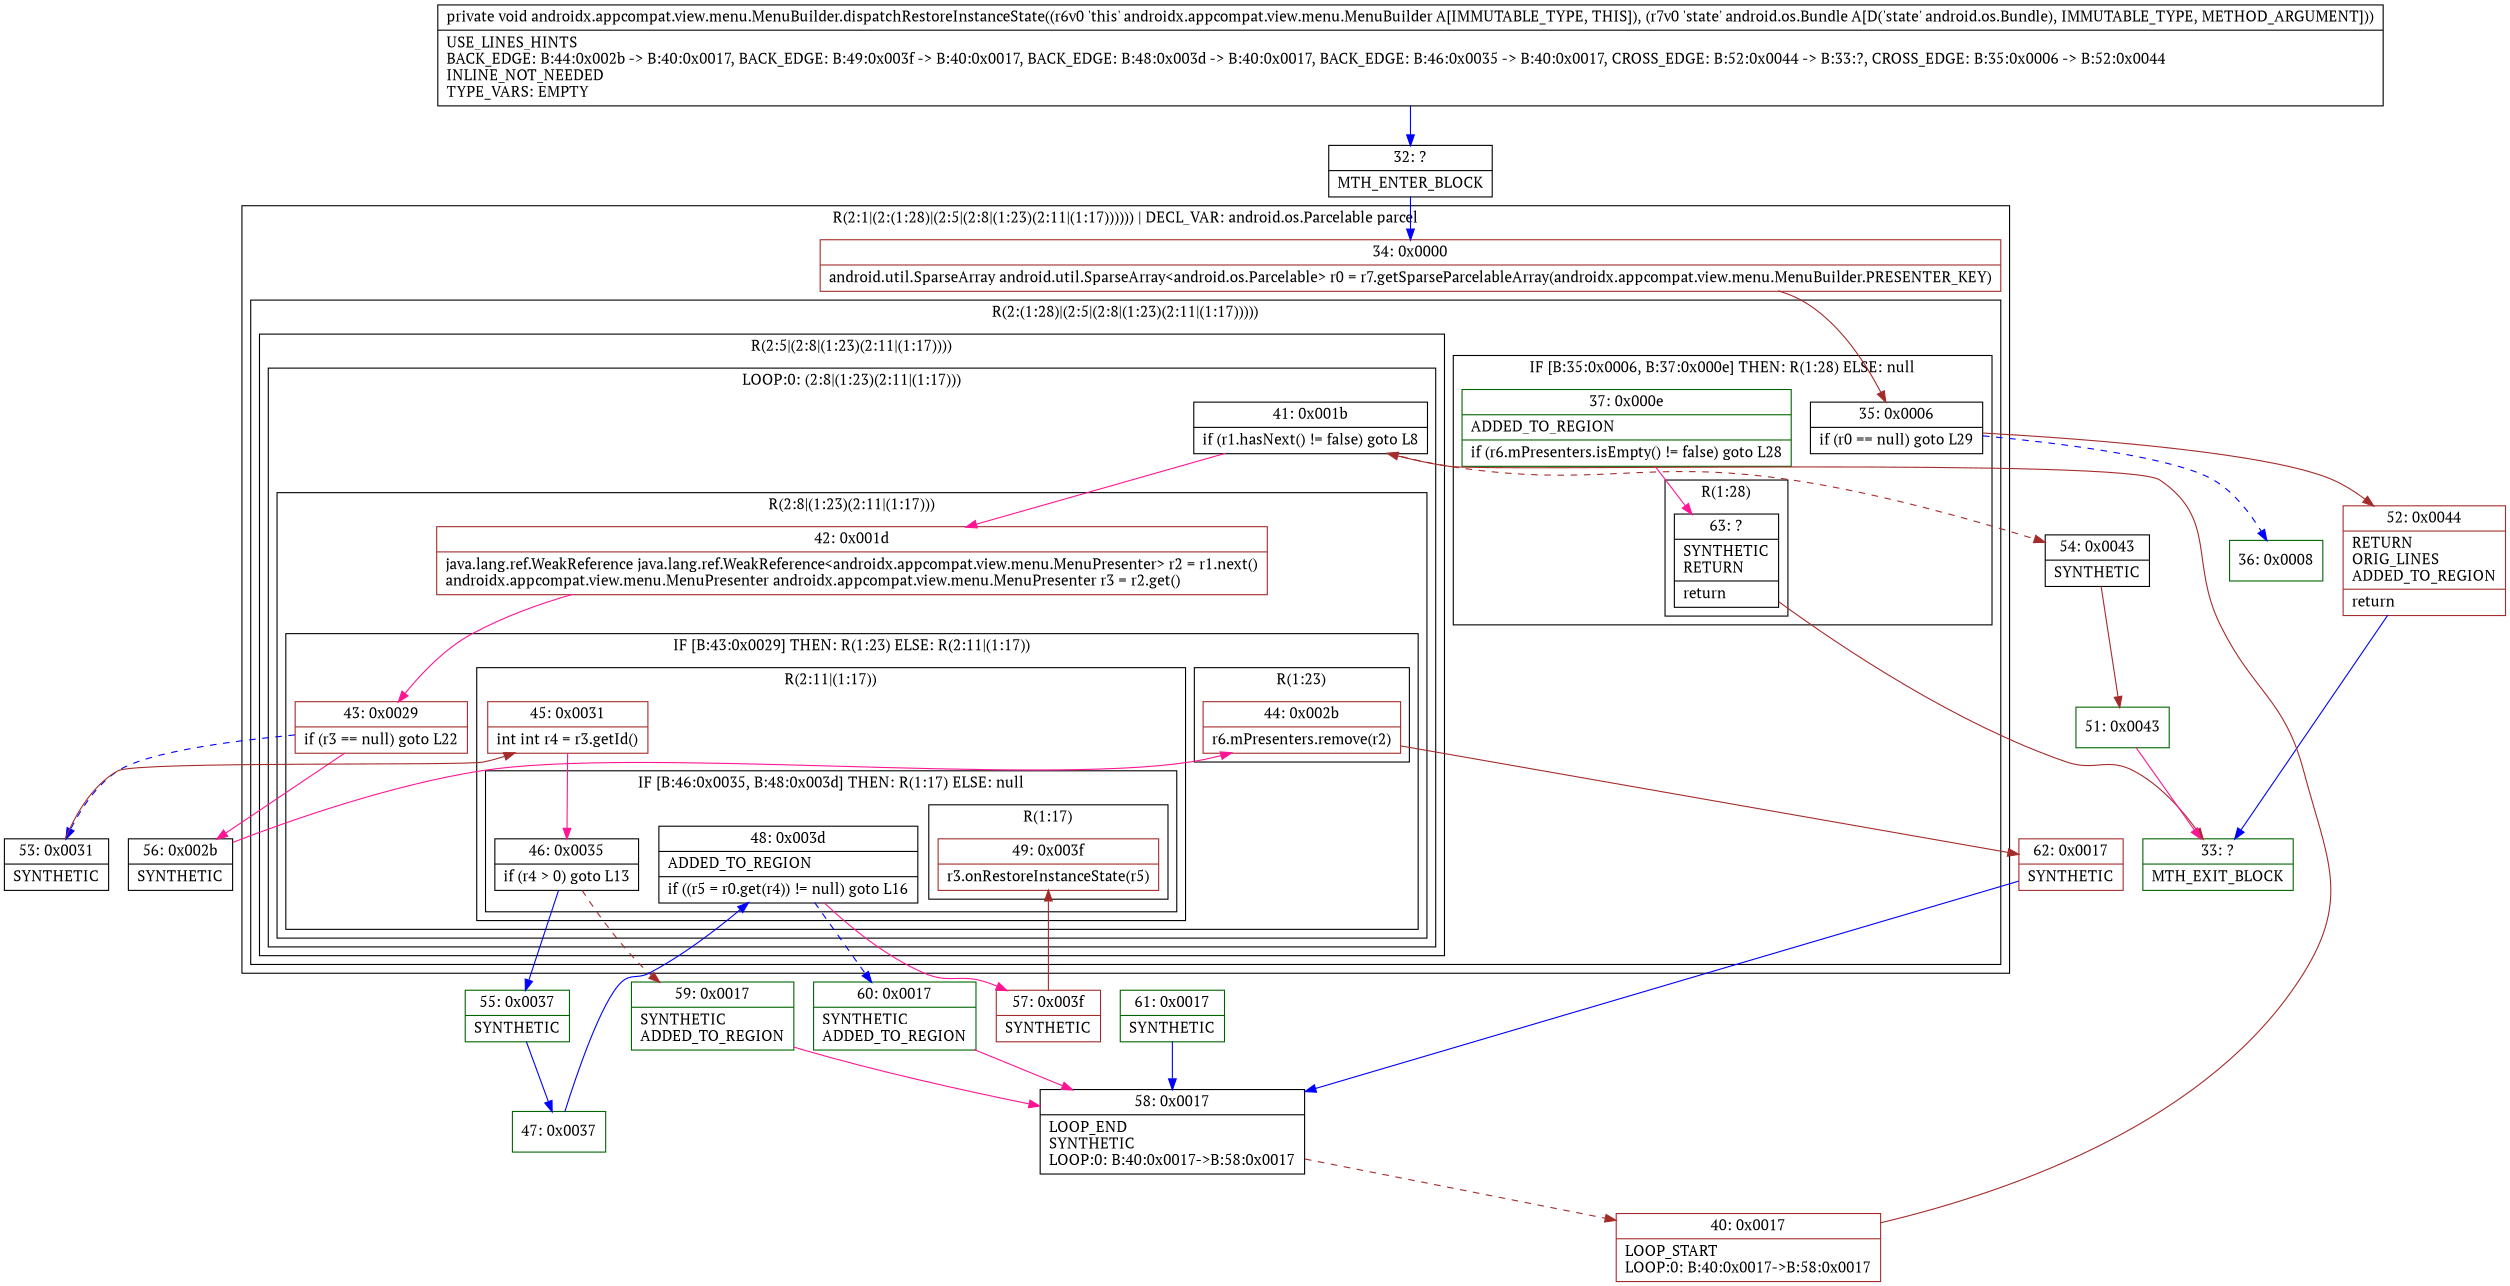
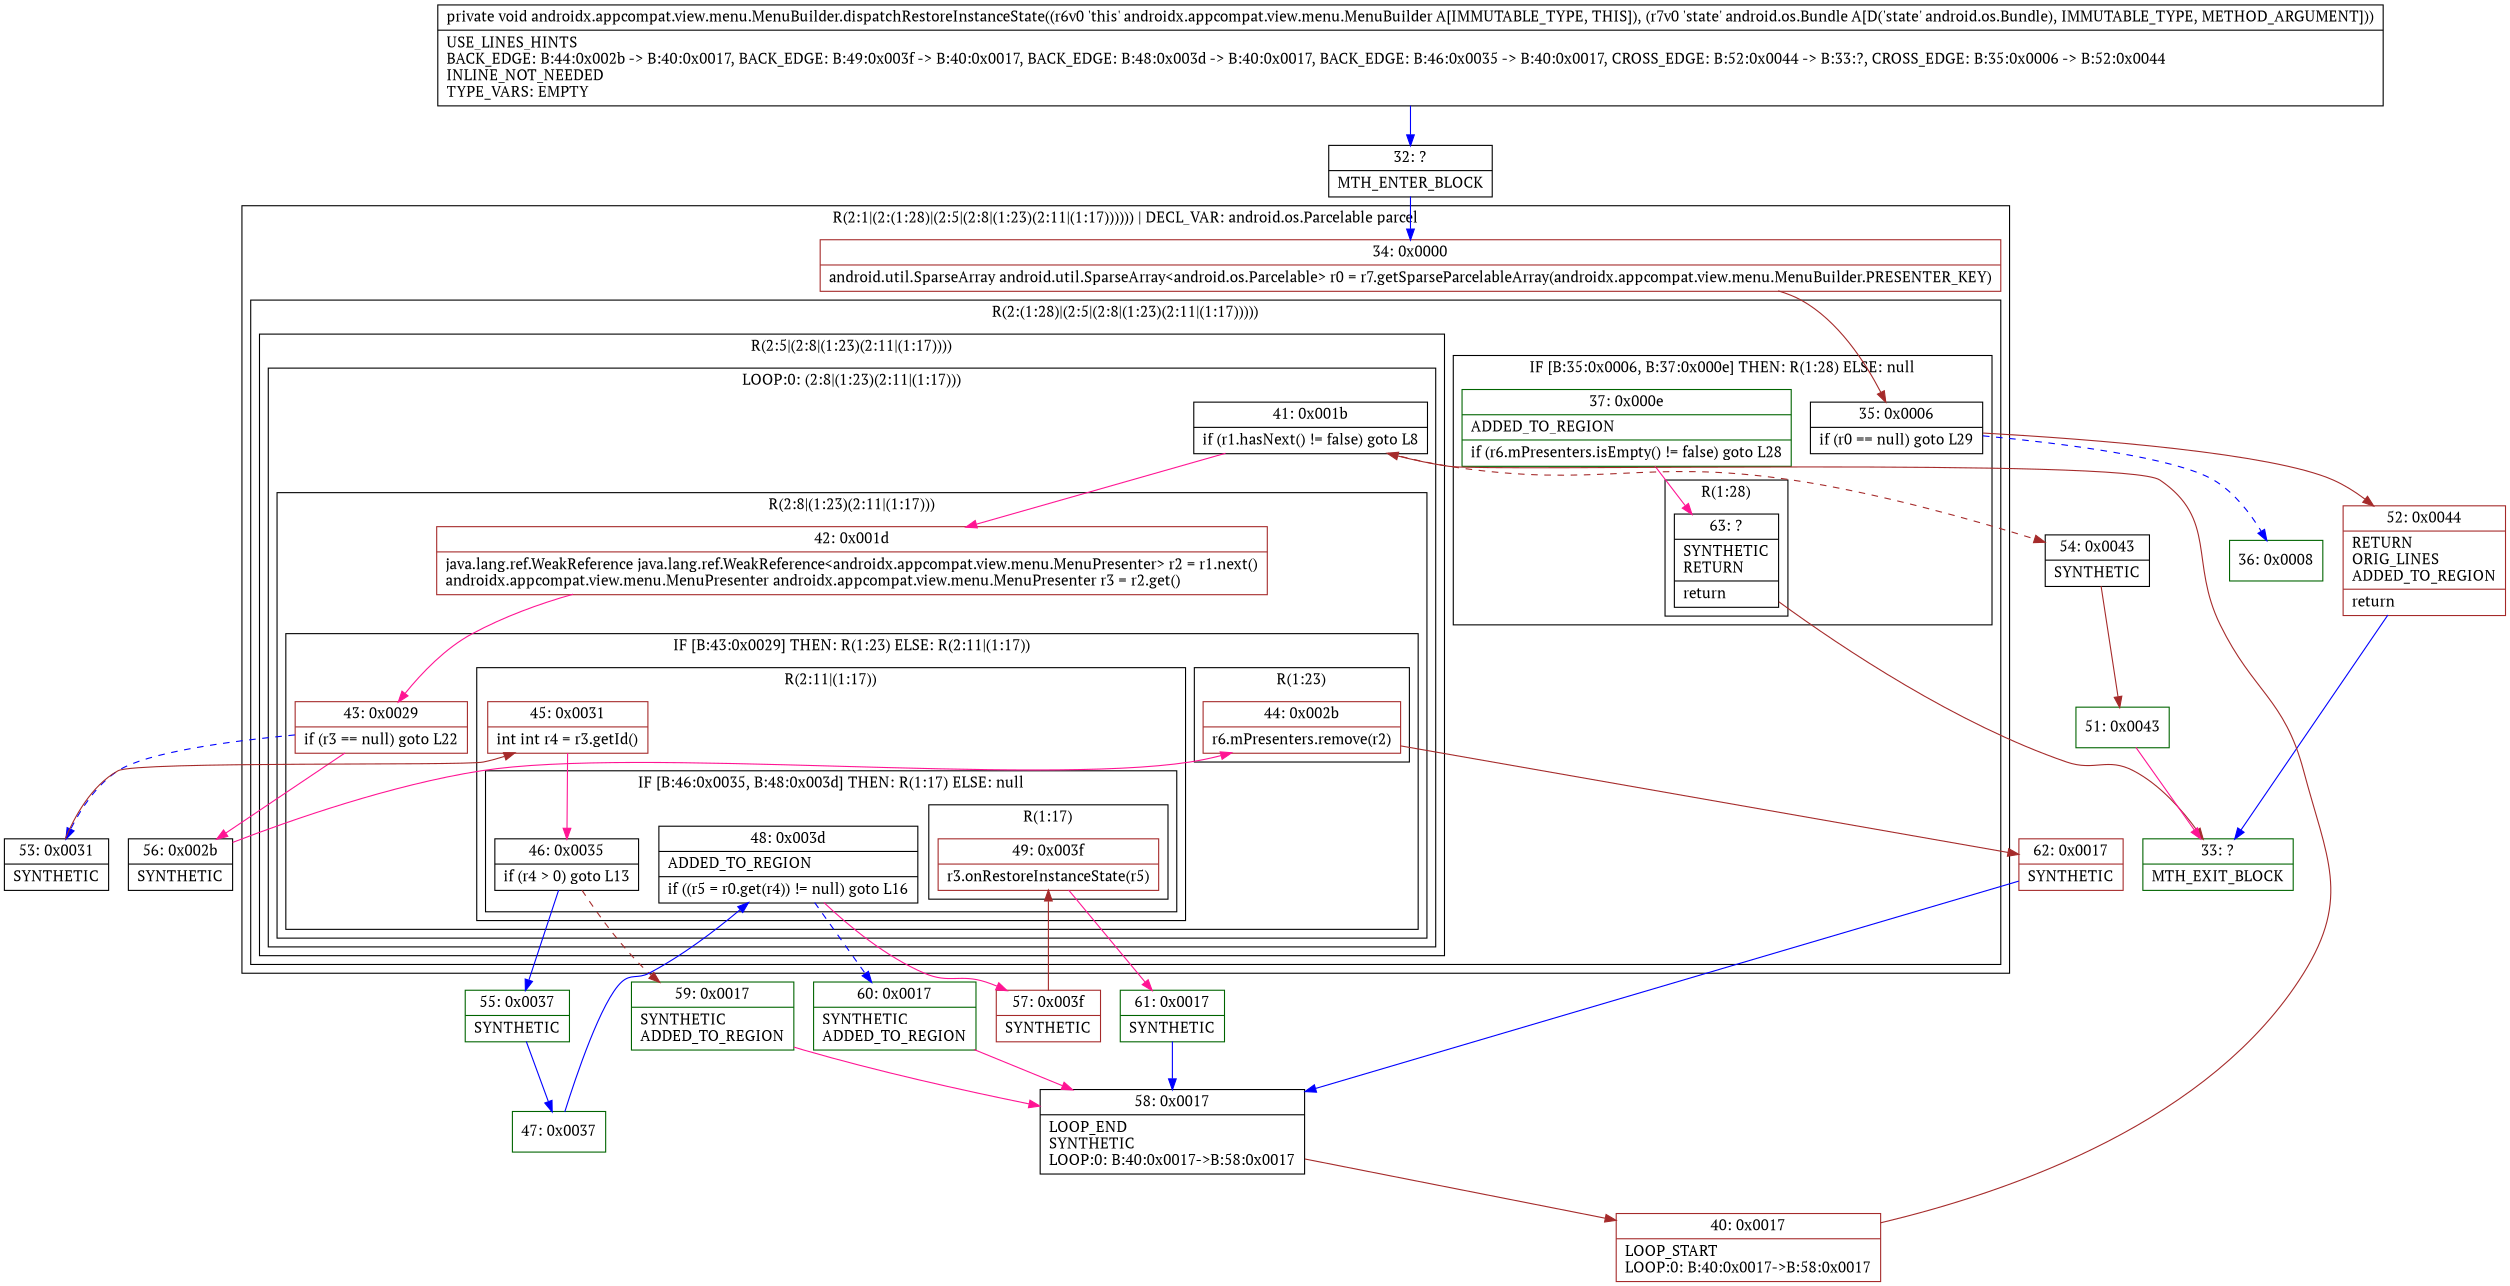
none -> (1107, 936)
(1455, 1189) -> (1455, 1189)
